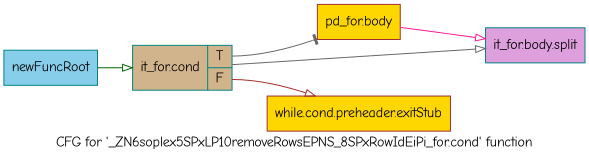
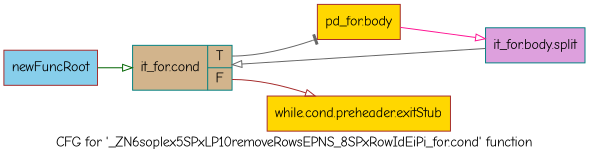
(354, 57) -> (364, 56)
(51, 68) -> (51, 68)
